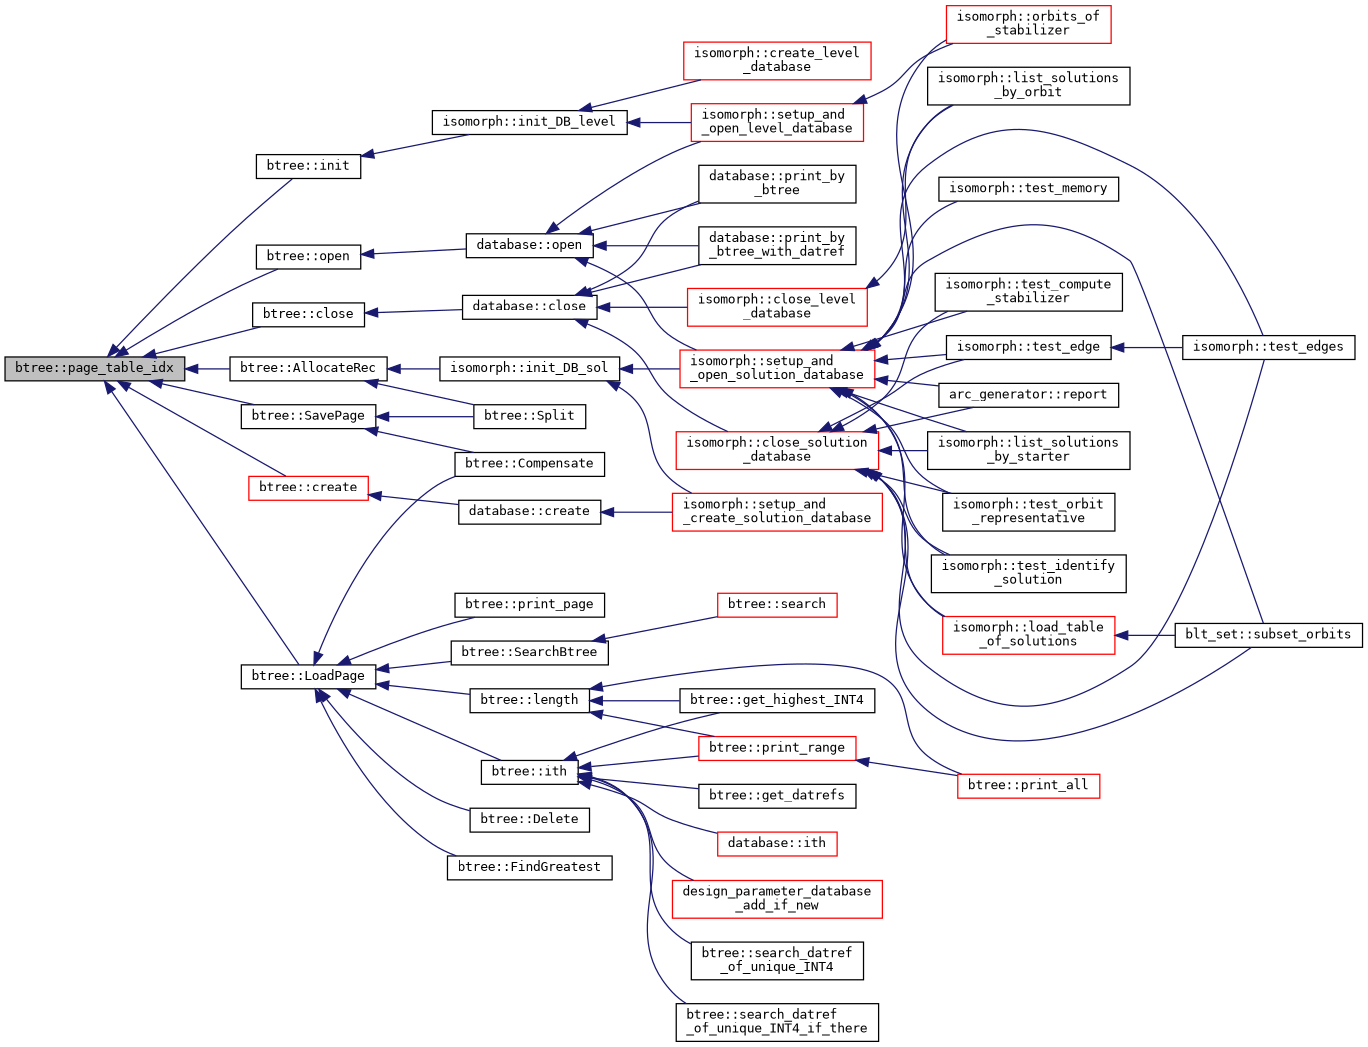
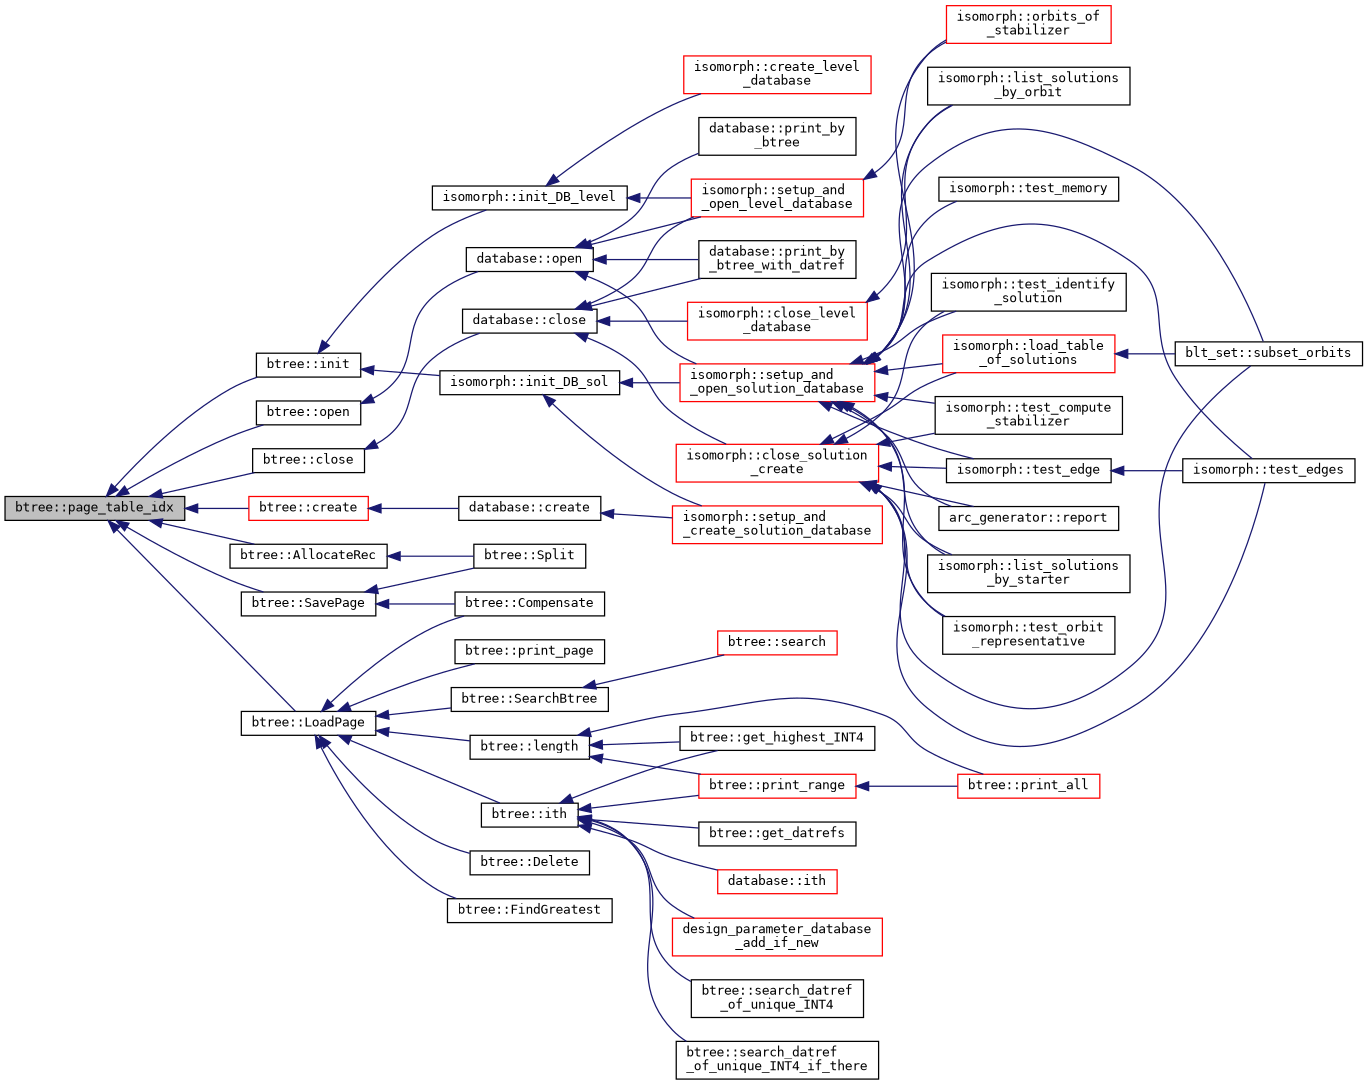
(642, 255) -> (642, 268)
(420, 369) -> (410, 373)
(777, 451) -> (777, 463)
